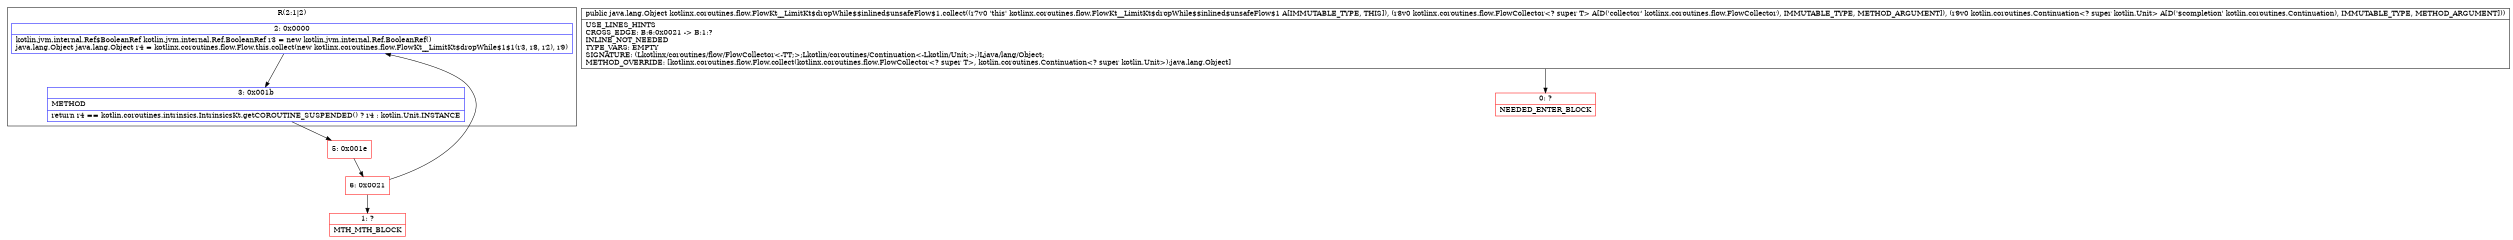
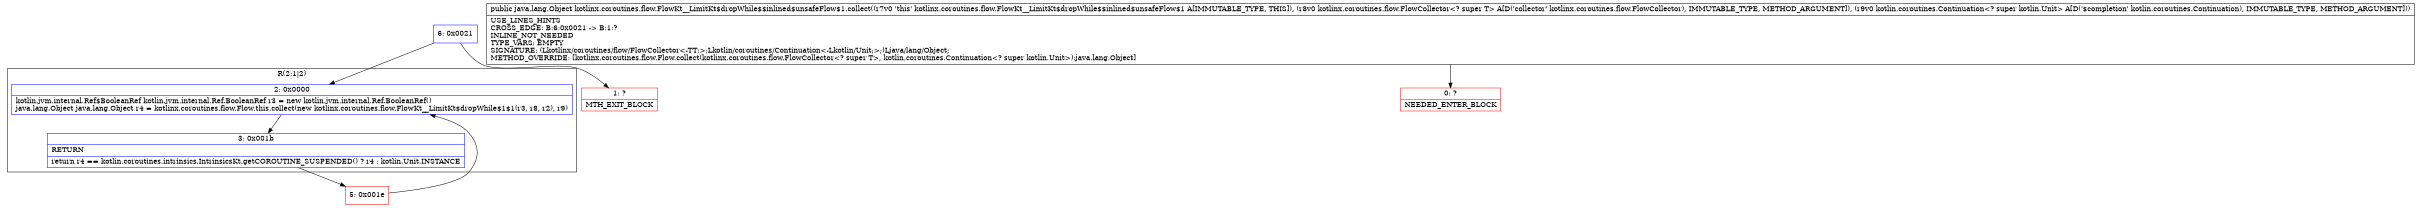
(69, 104) -> (68, 150)
(357, 165) -> (465, 175)
(368, 186) -> (456, 34)
(368, 230) -> (620, 105)
